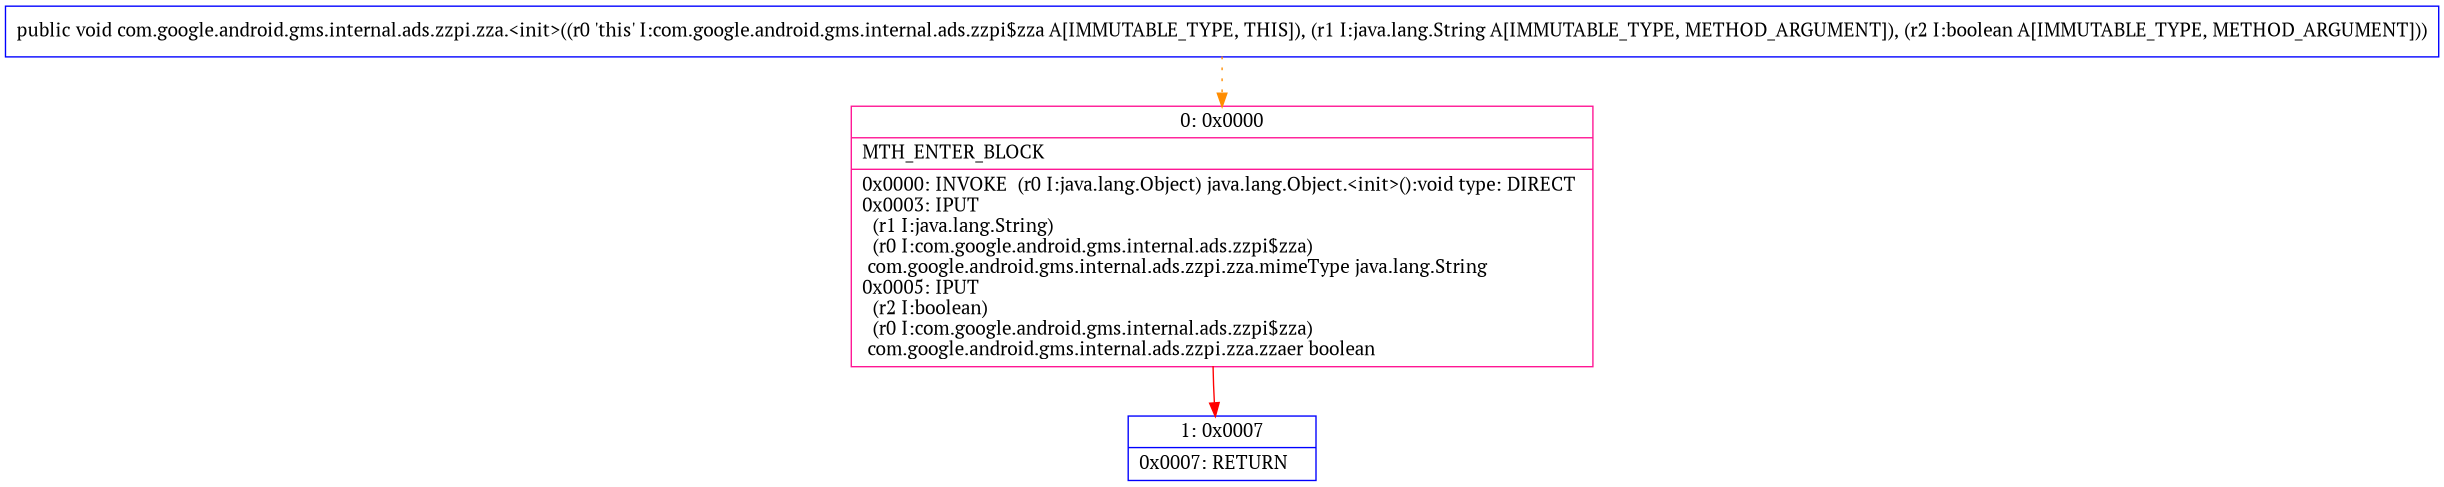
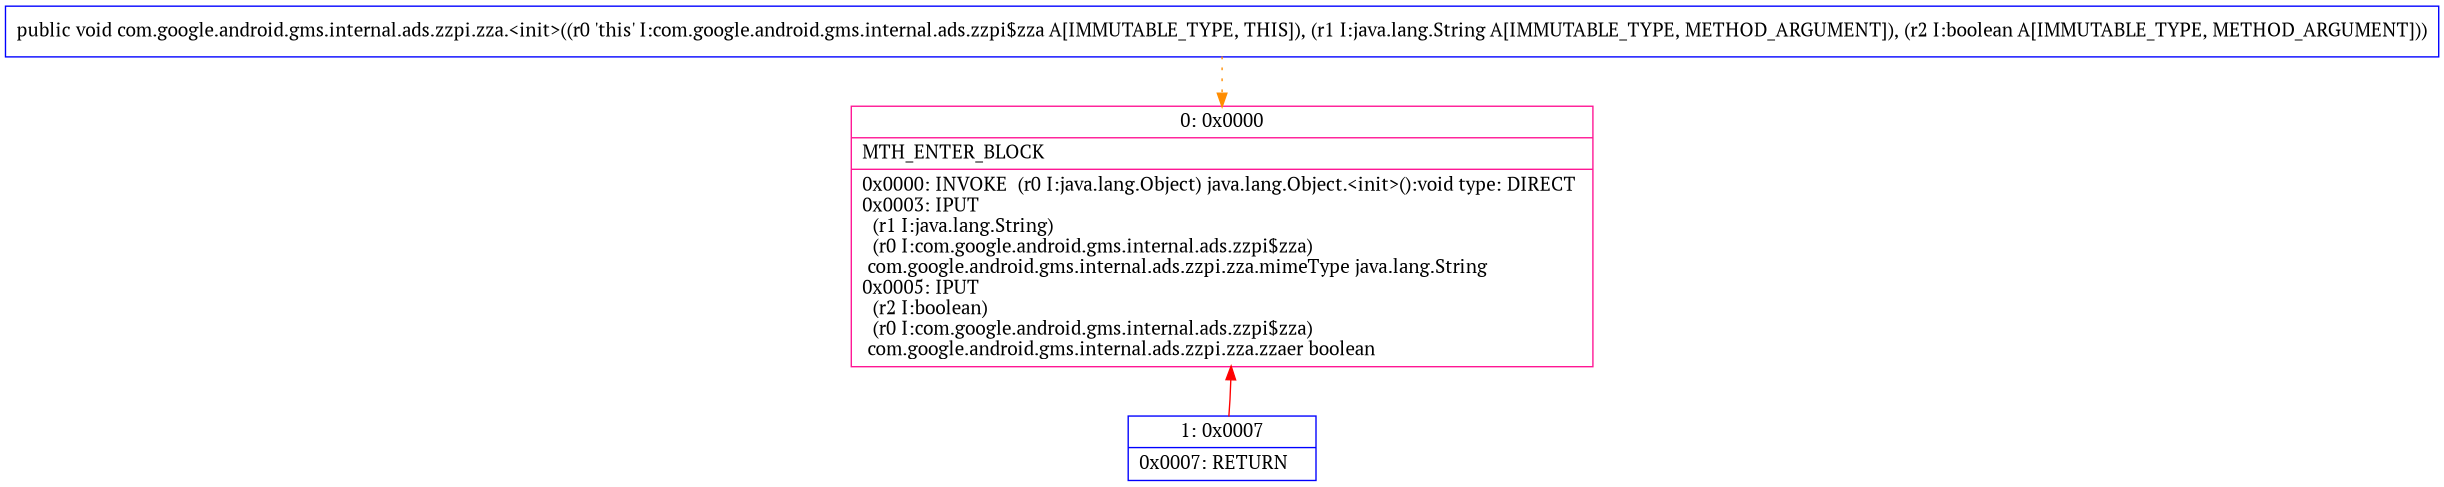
(1214, 384) -> (1230, 398)
